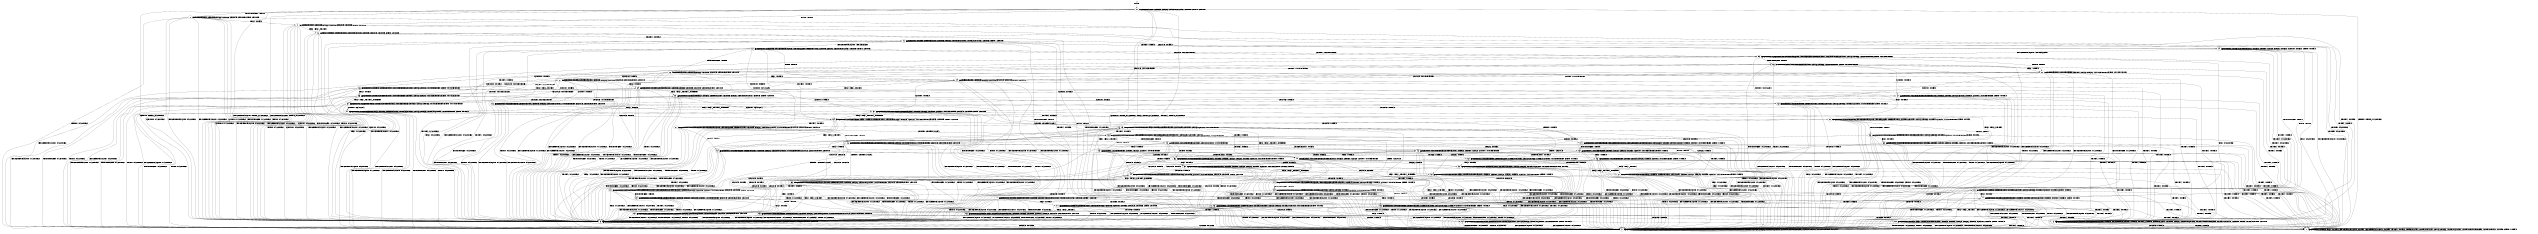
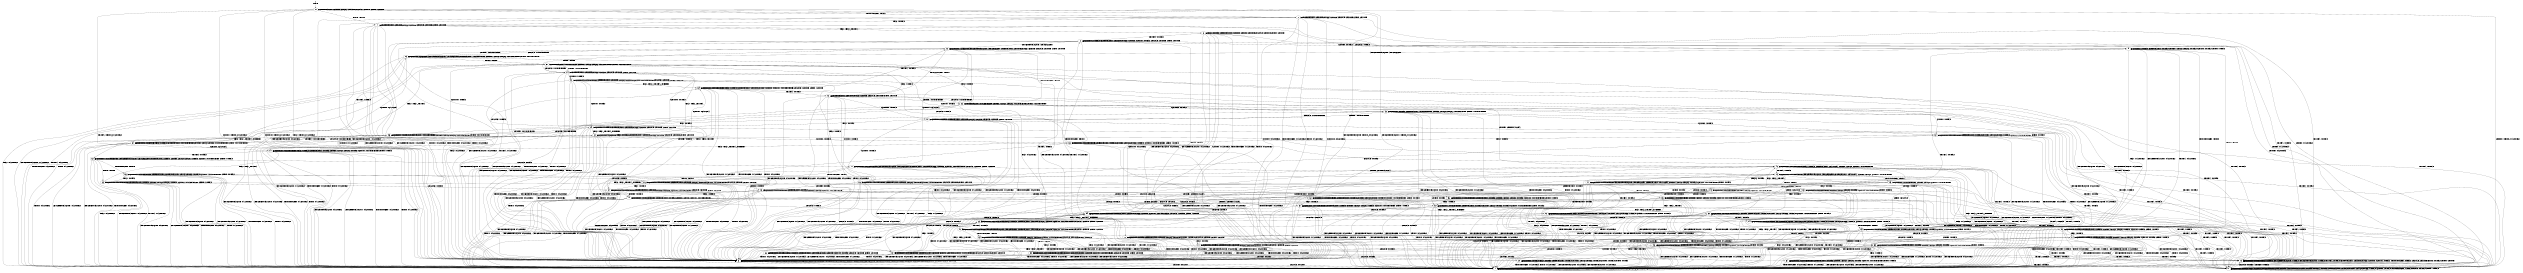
(763, 126) -> (763, 91)
